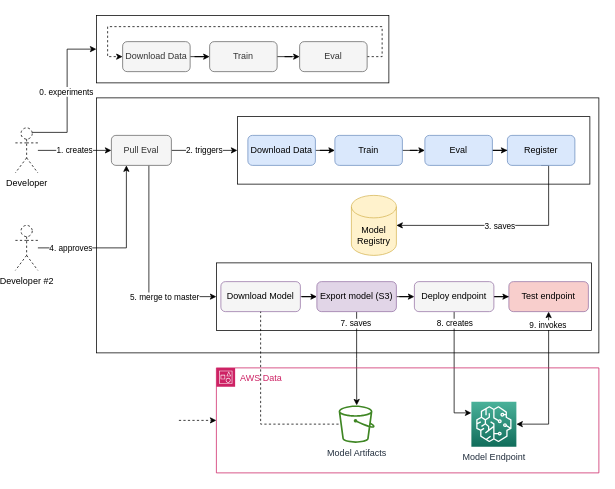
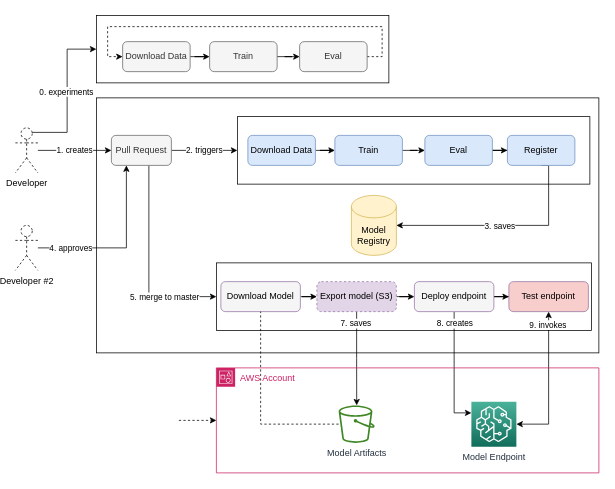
(141, 150) -> (141, 150)
(357, 297) -> (357, 297)
(259, 379) -> (267, 379)
